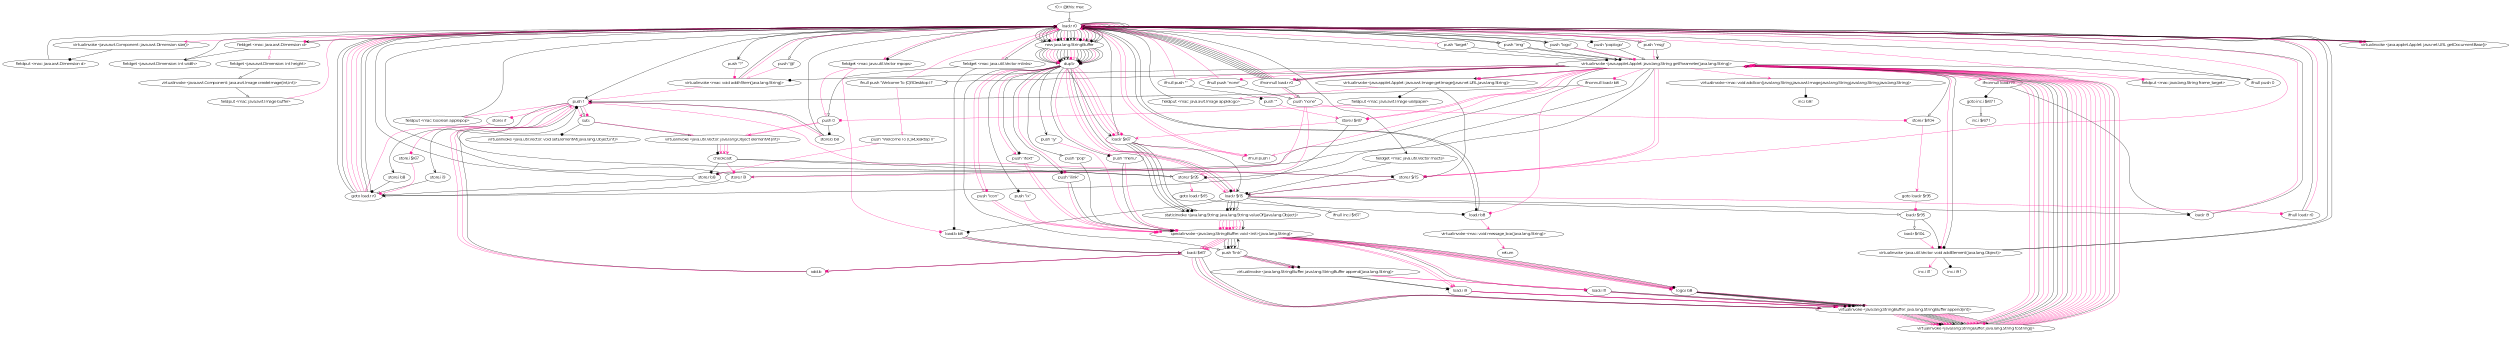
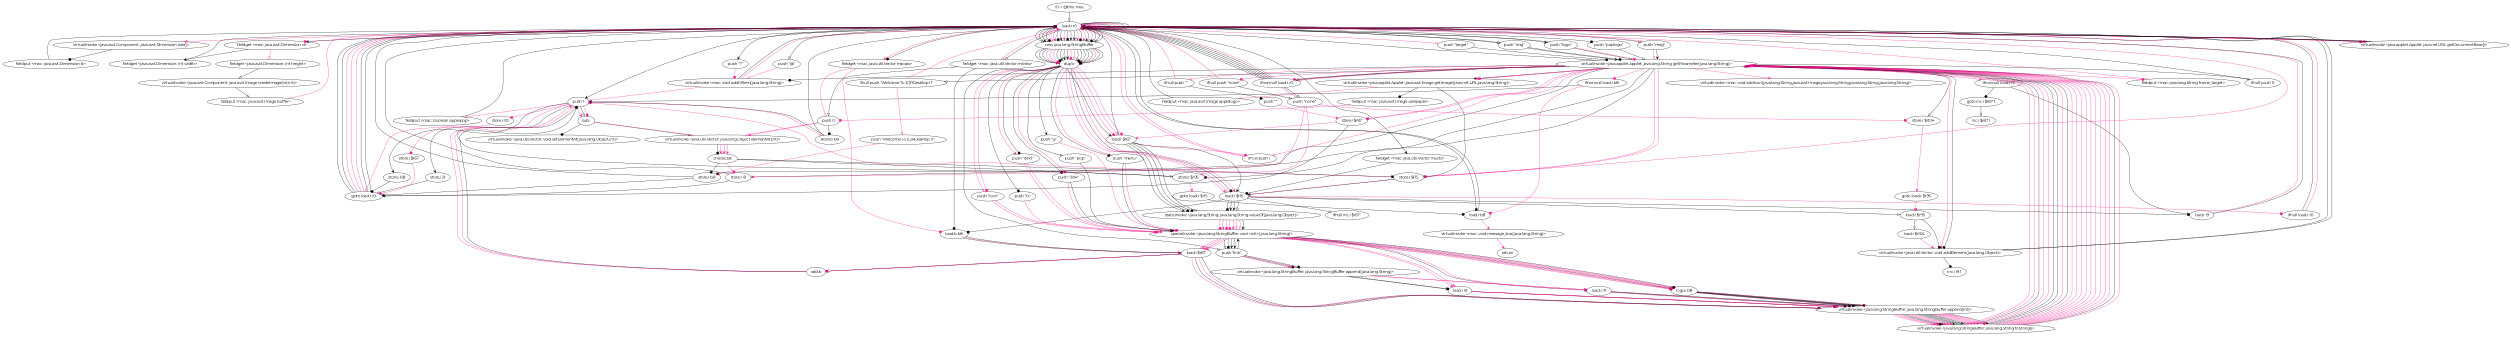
(1806, 102) -> none
(500, 121) -> (500, 121)
(1926, 272) -> none
